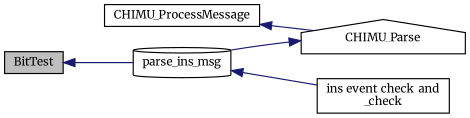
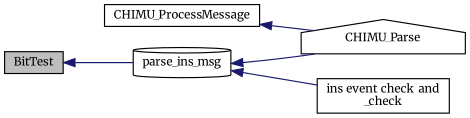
(260, 46) -> (279, 59)
